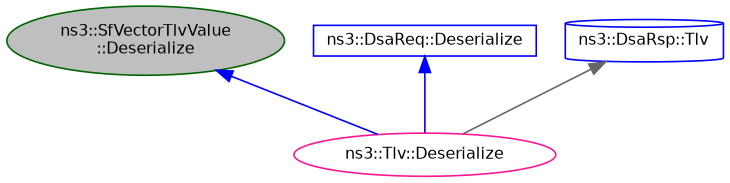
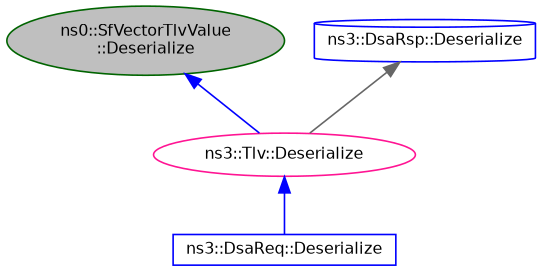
(146, 41) -> (146, 41)
(644, 41) -> (425, 41)
(425, 103) -> (284, 214)
